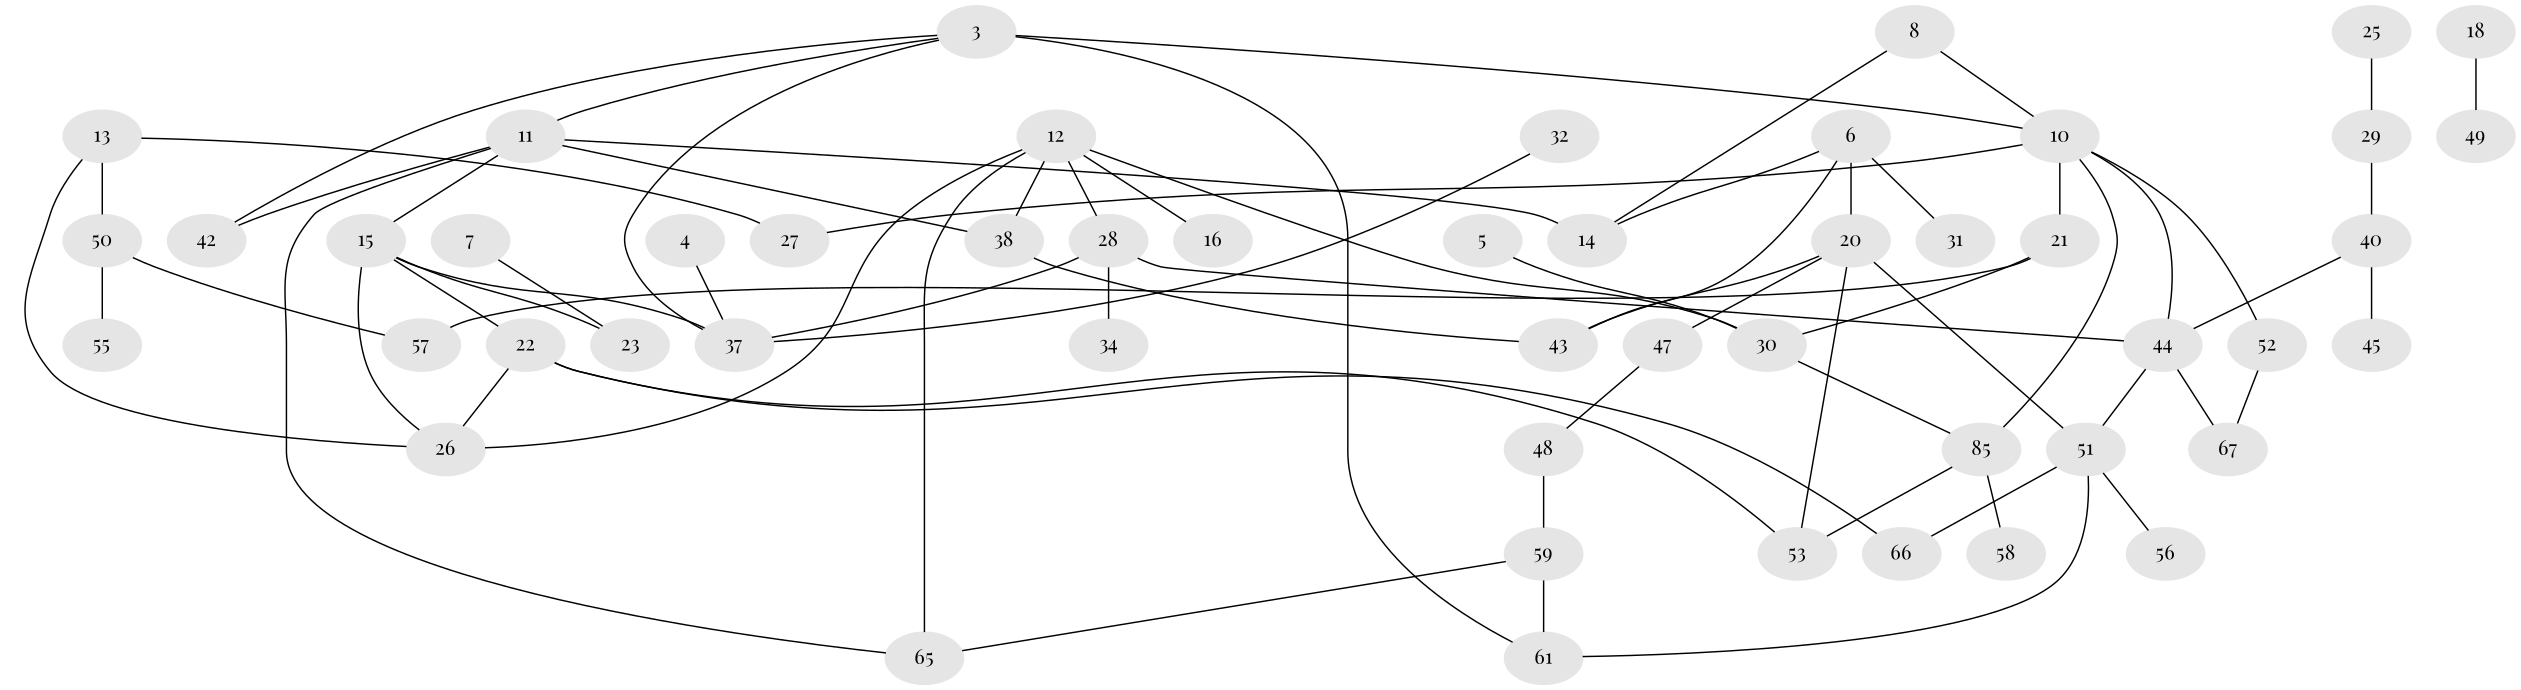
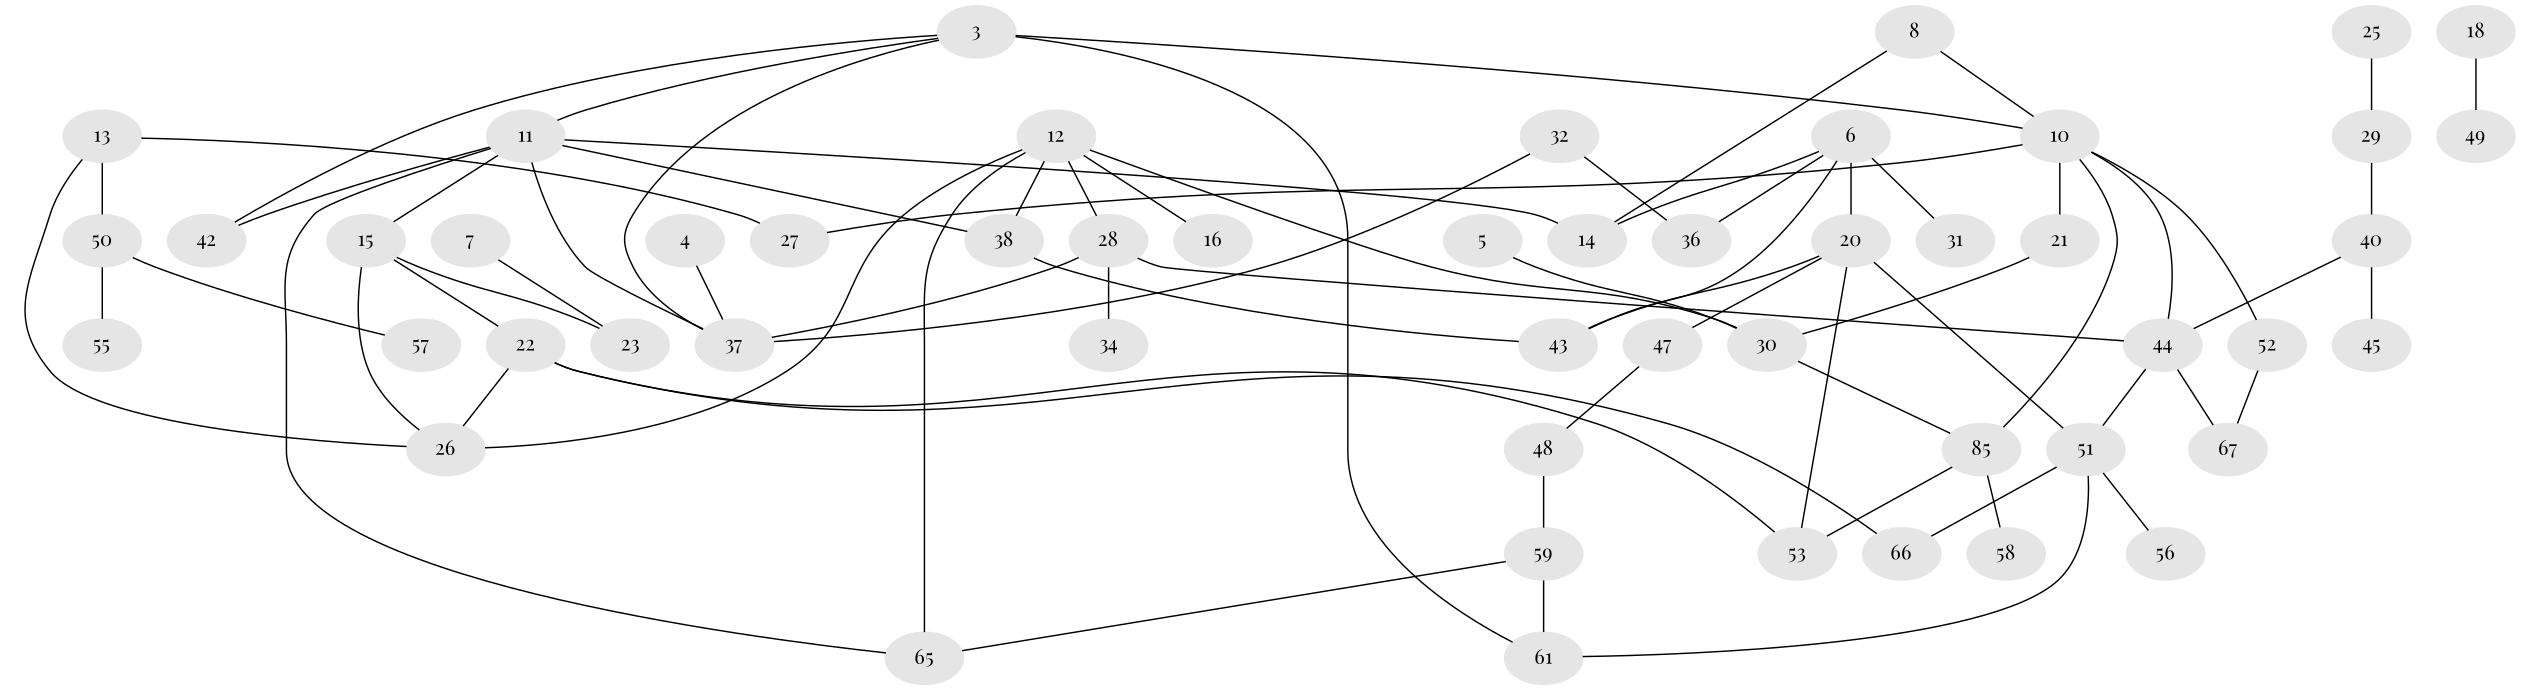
none -> (1692, 241)
(527, 290) -> (591, 271)
(1241, 293) -> none
